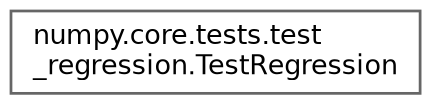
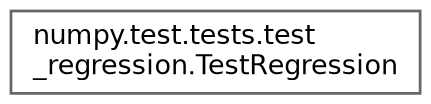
(216, 52) -> (216, 52)
